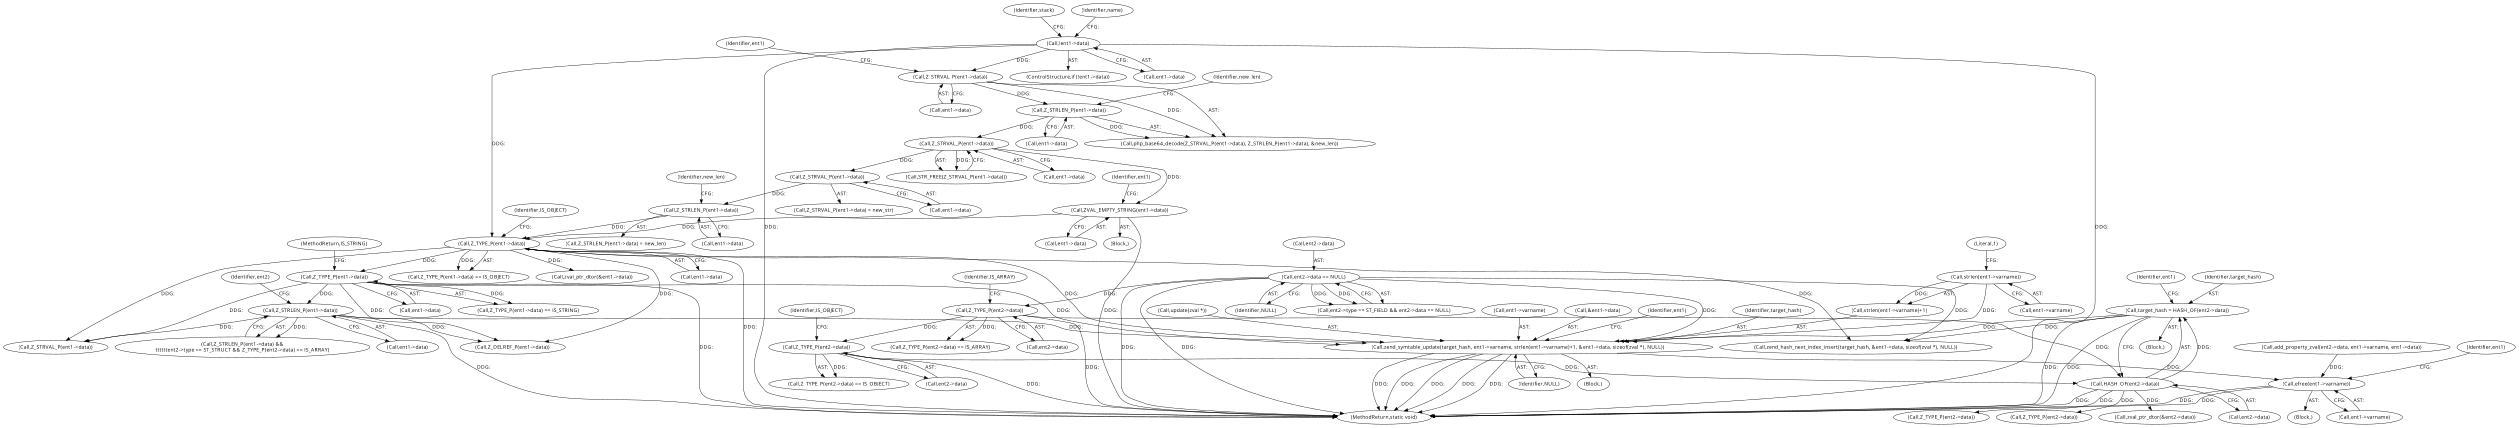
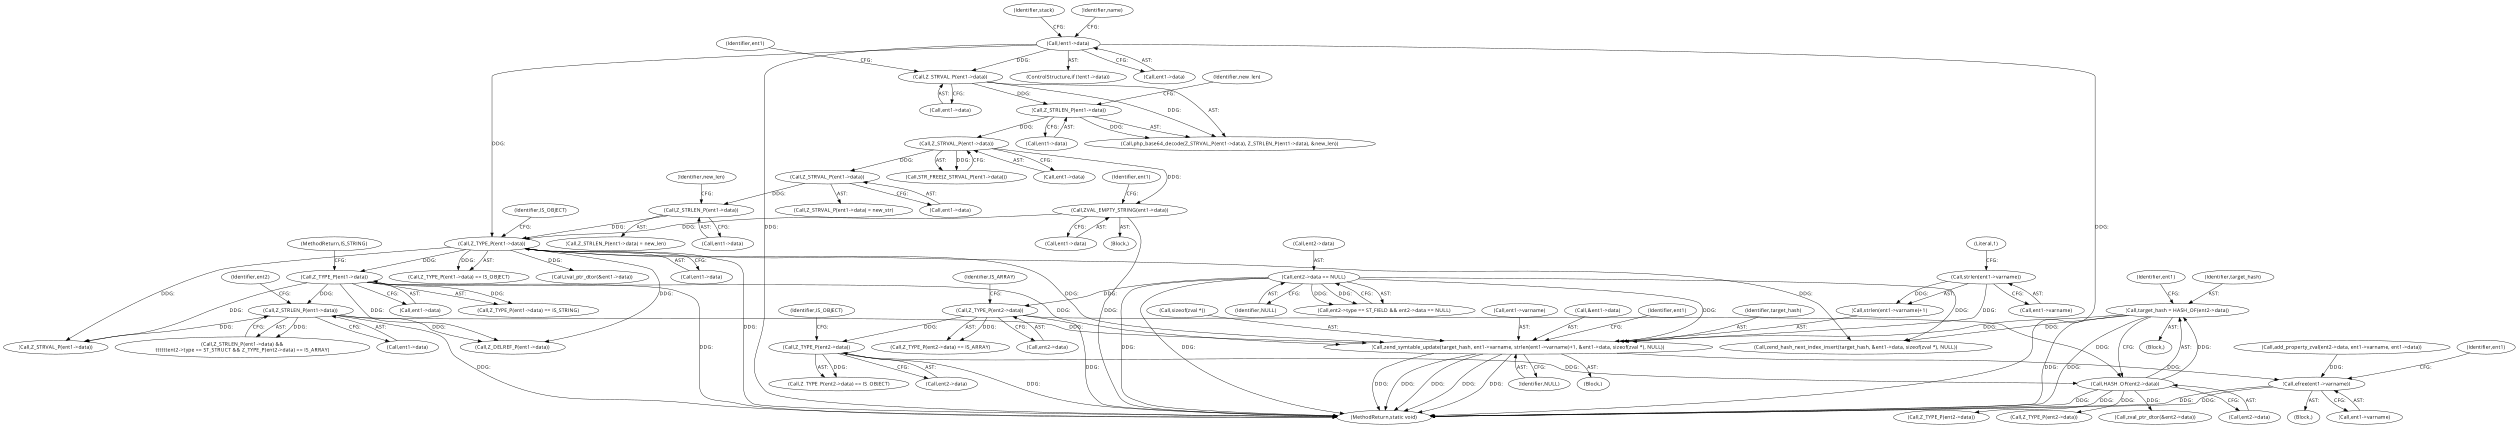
(1182, 310) -> (1182, 310)
